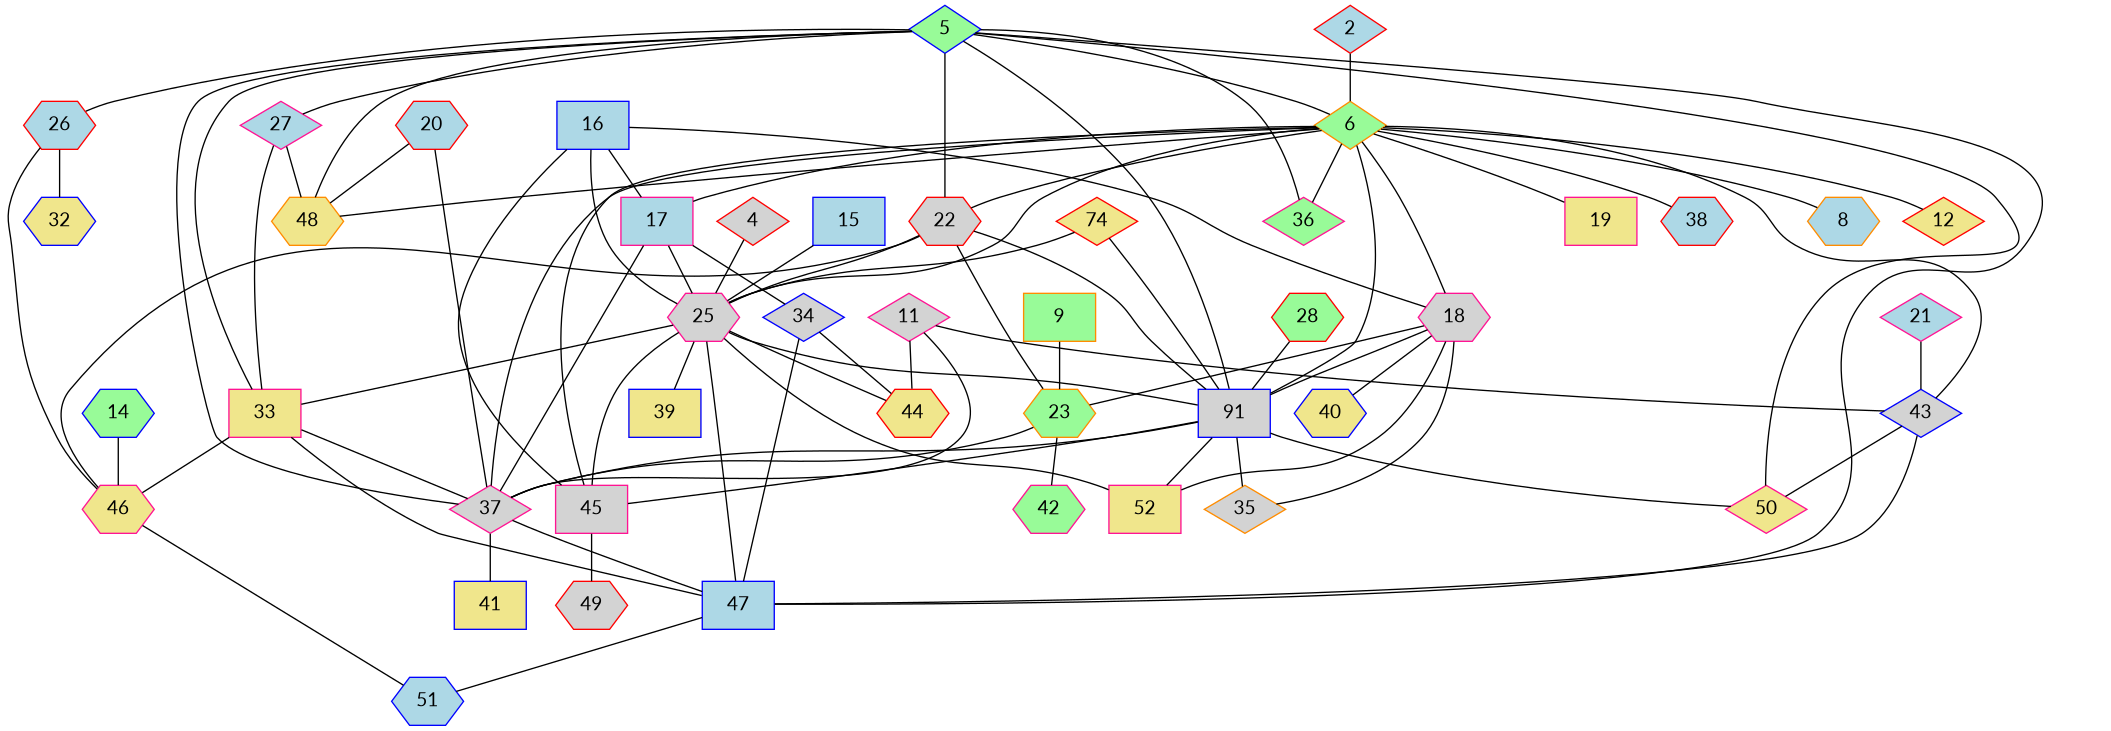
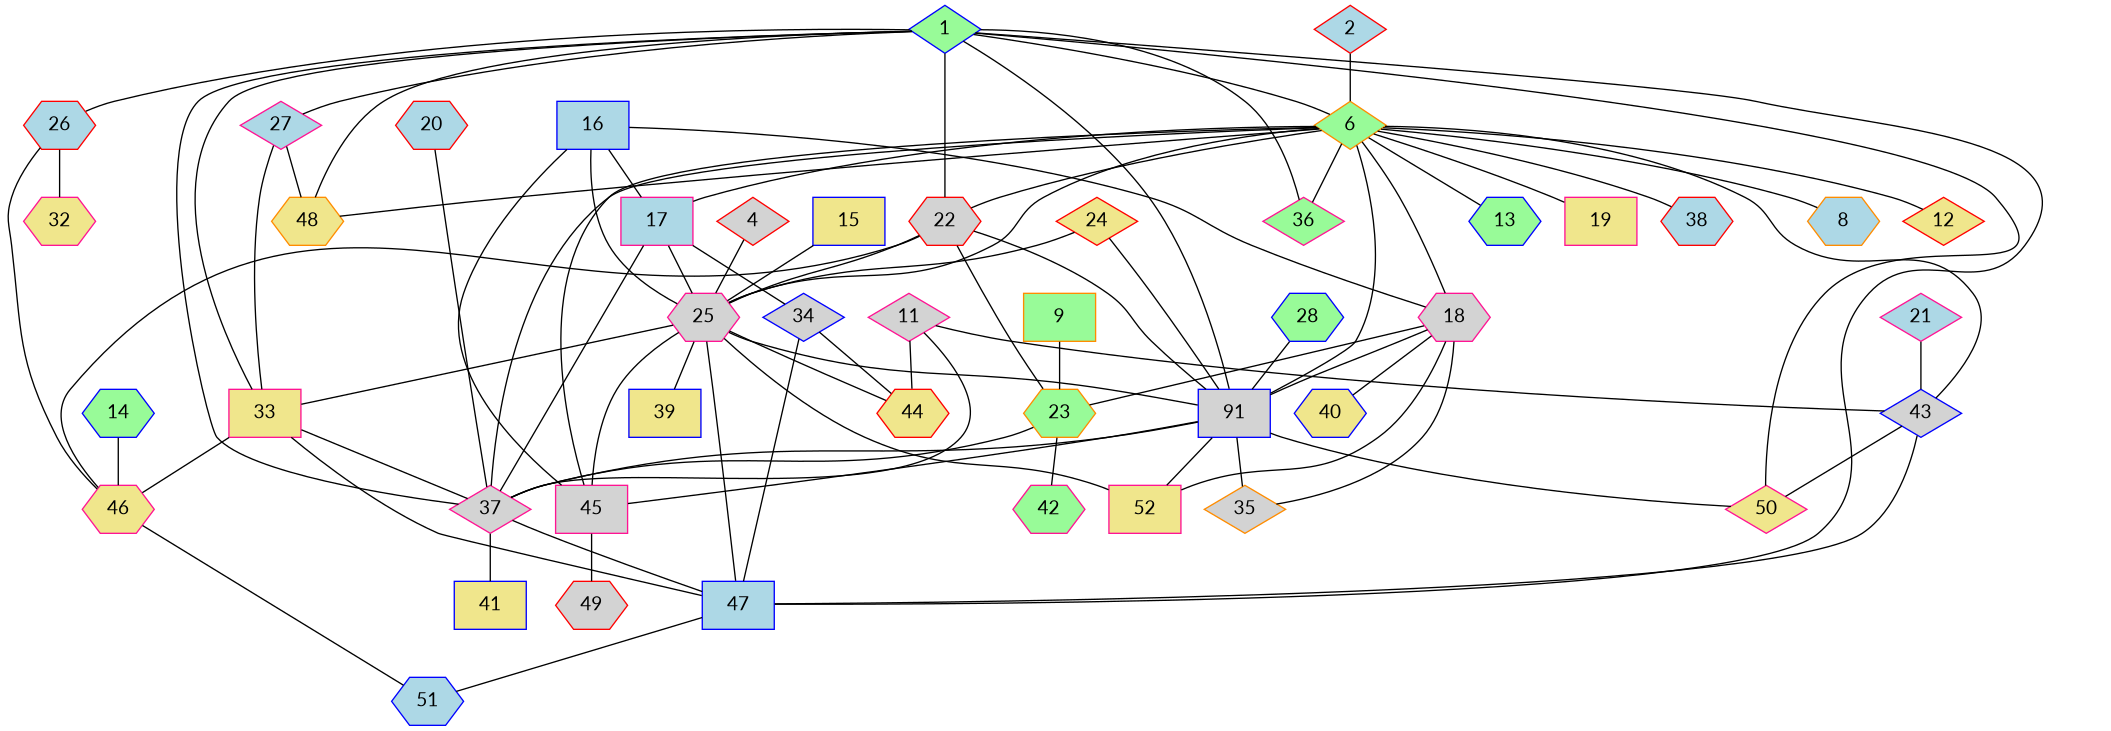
(945, 29) -> (945, 29)
(370, 173) -> none
(60, 221) -> (60, 221)
(849, 221) -> (849, 221)
(1097, 221) -> (1097, 221)
none -> (1505, 221)
(1308, 317) -> (1308, 317)
